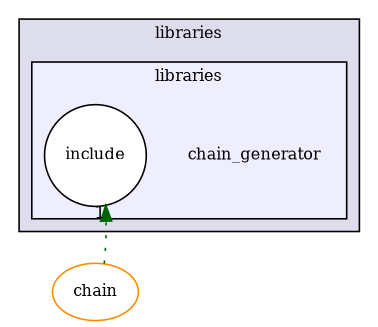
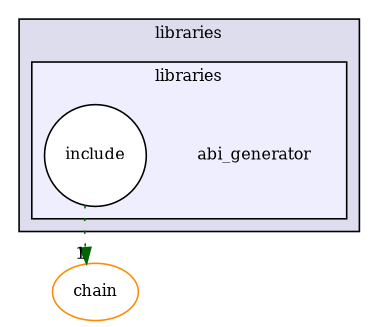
(254, 156) -> (254, 156)
(106, 242) -> (85, 226)
